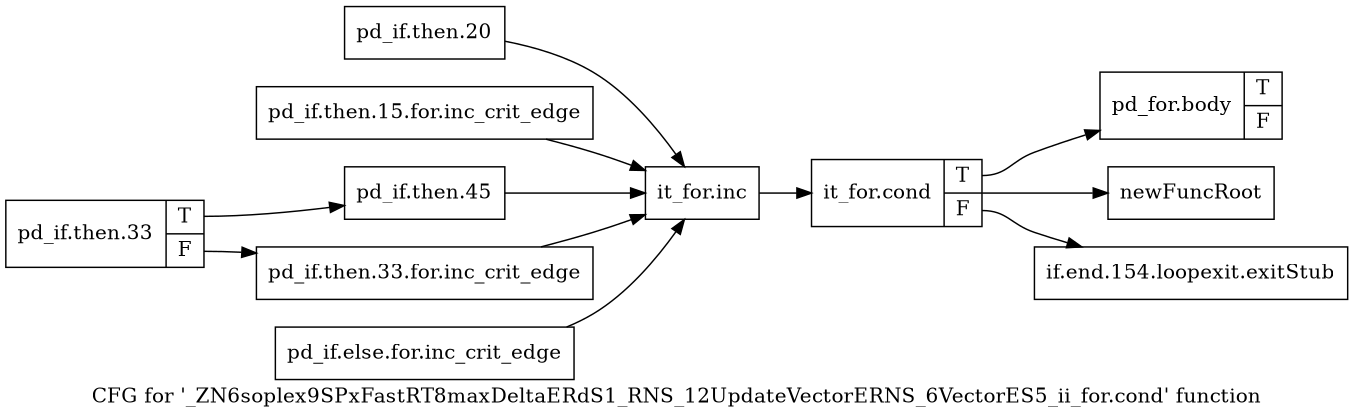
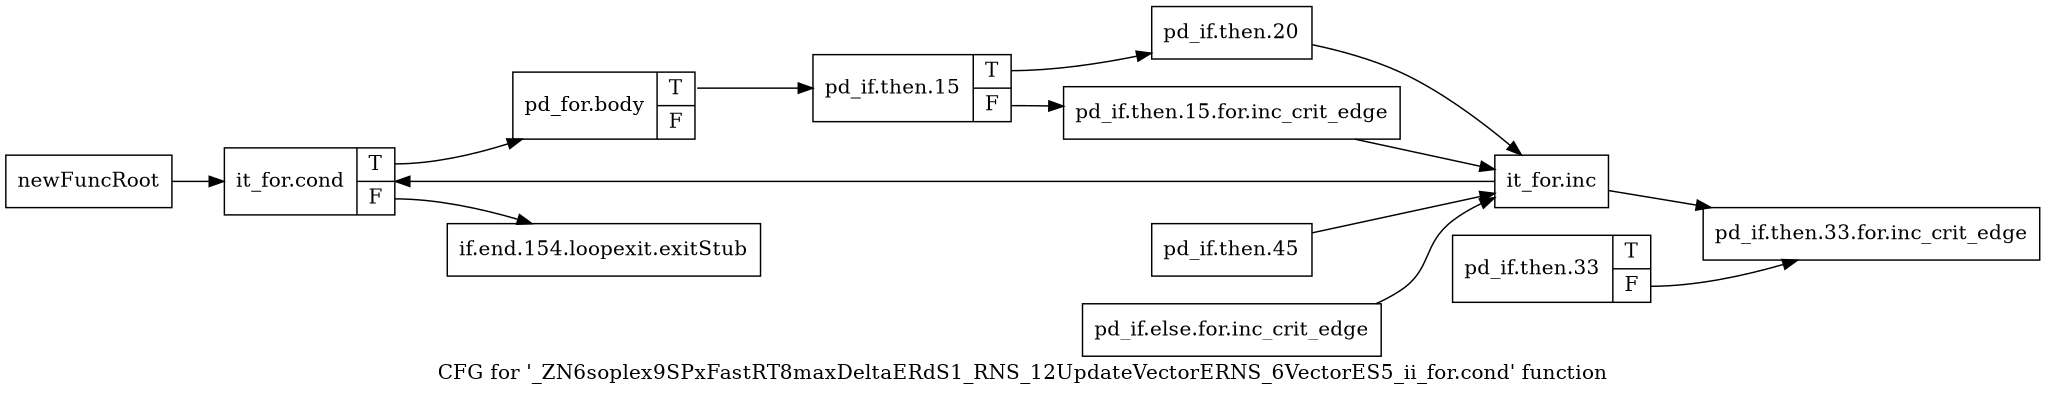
none -> (912, 88)
(1037, 193) -> (190, 181)
(267, 214) -> none
(586, 234) -> (1652, 198)
